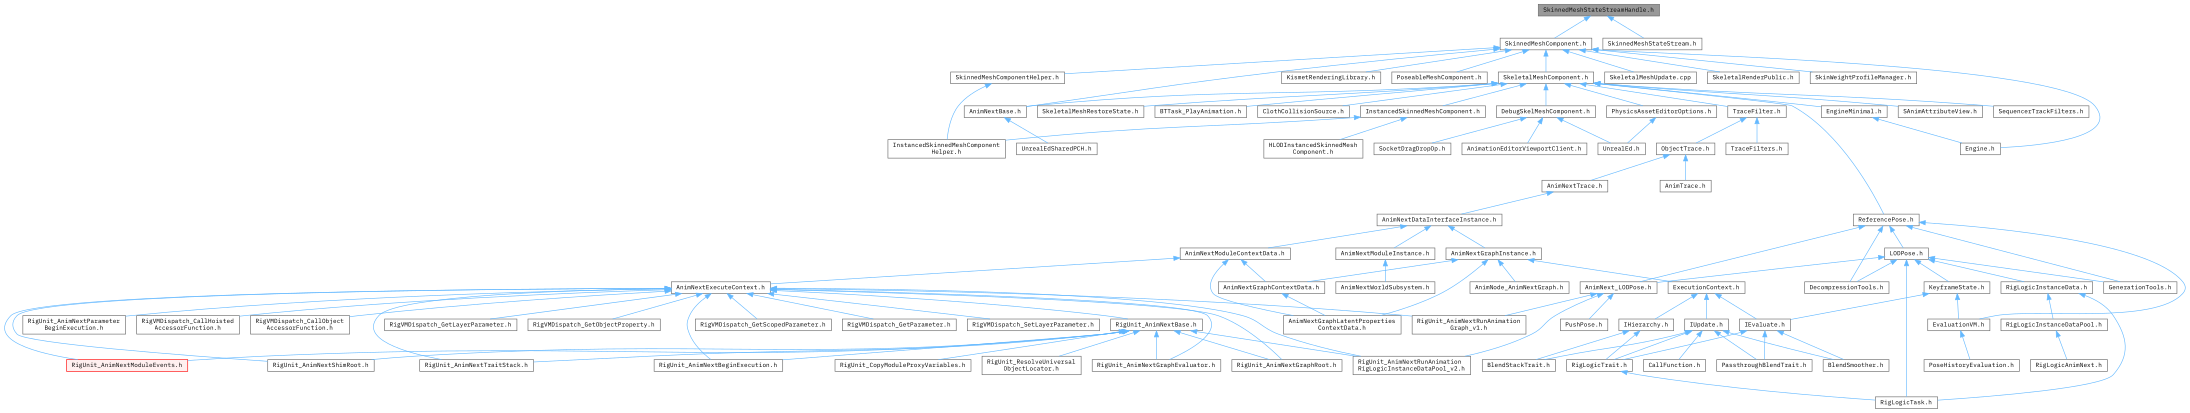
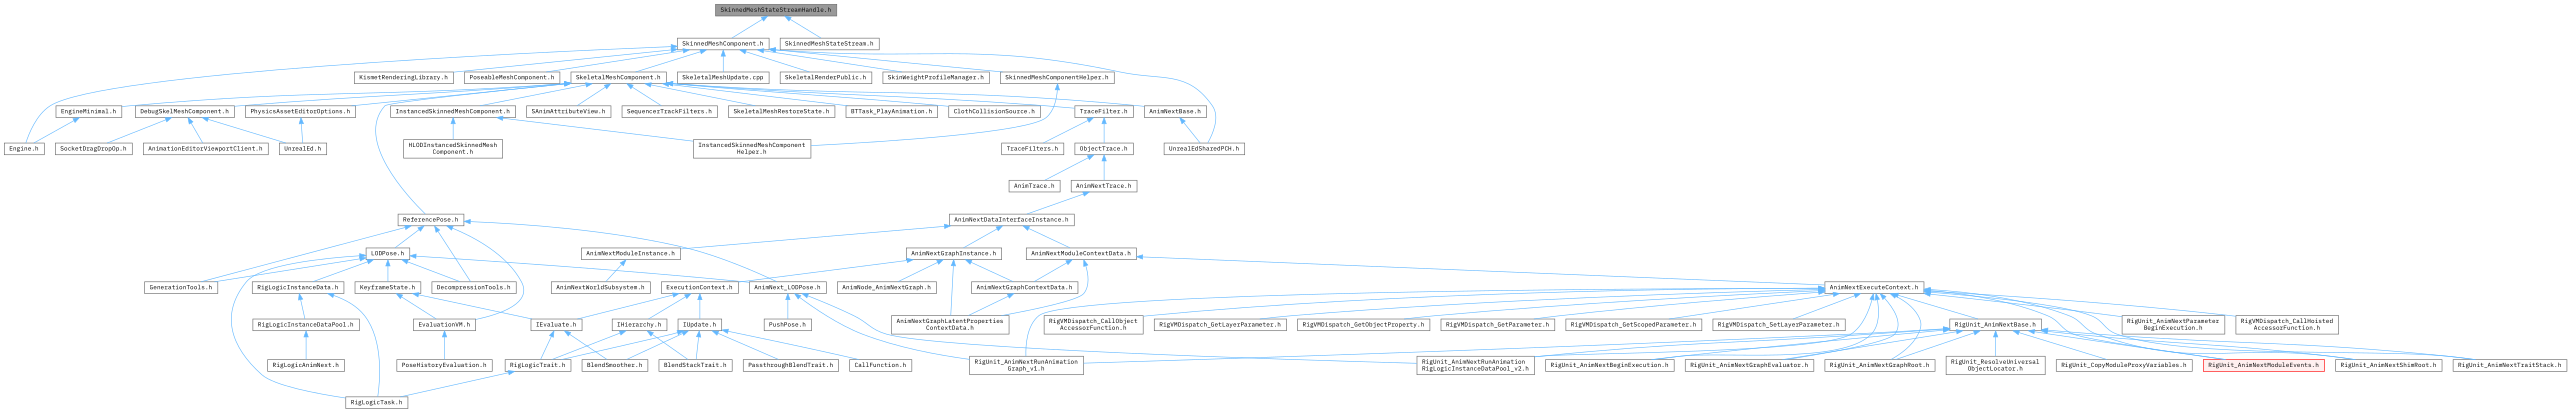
(1260, 74) -> (1019, 57)
none -> (1514, 348)
(1765, 348) -> none
